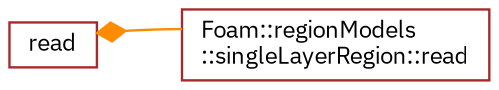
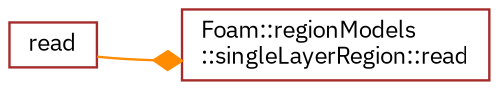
(154, 30) -> (125, 59)
